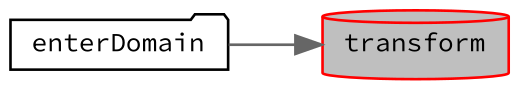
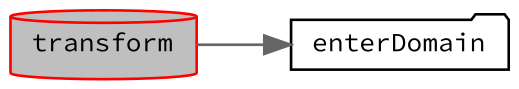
(262, 45) -> (230, 45)
